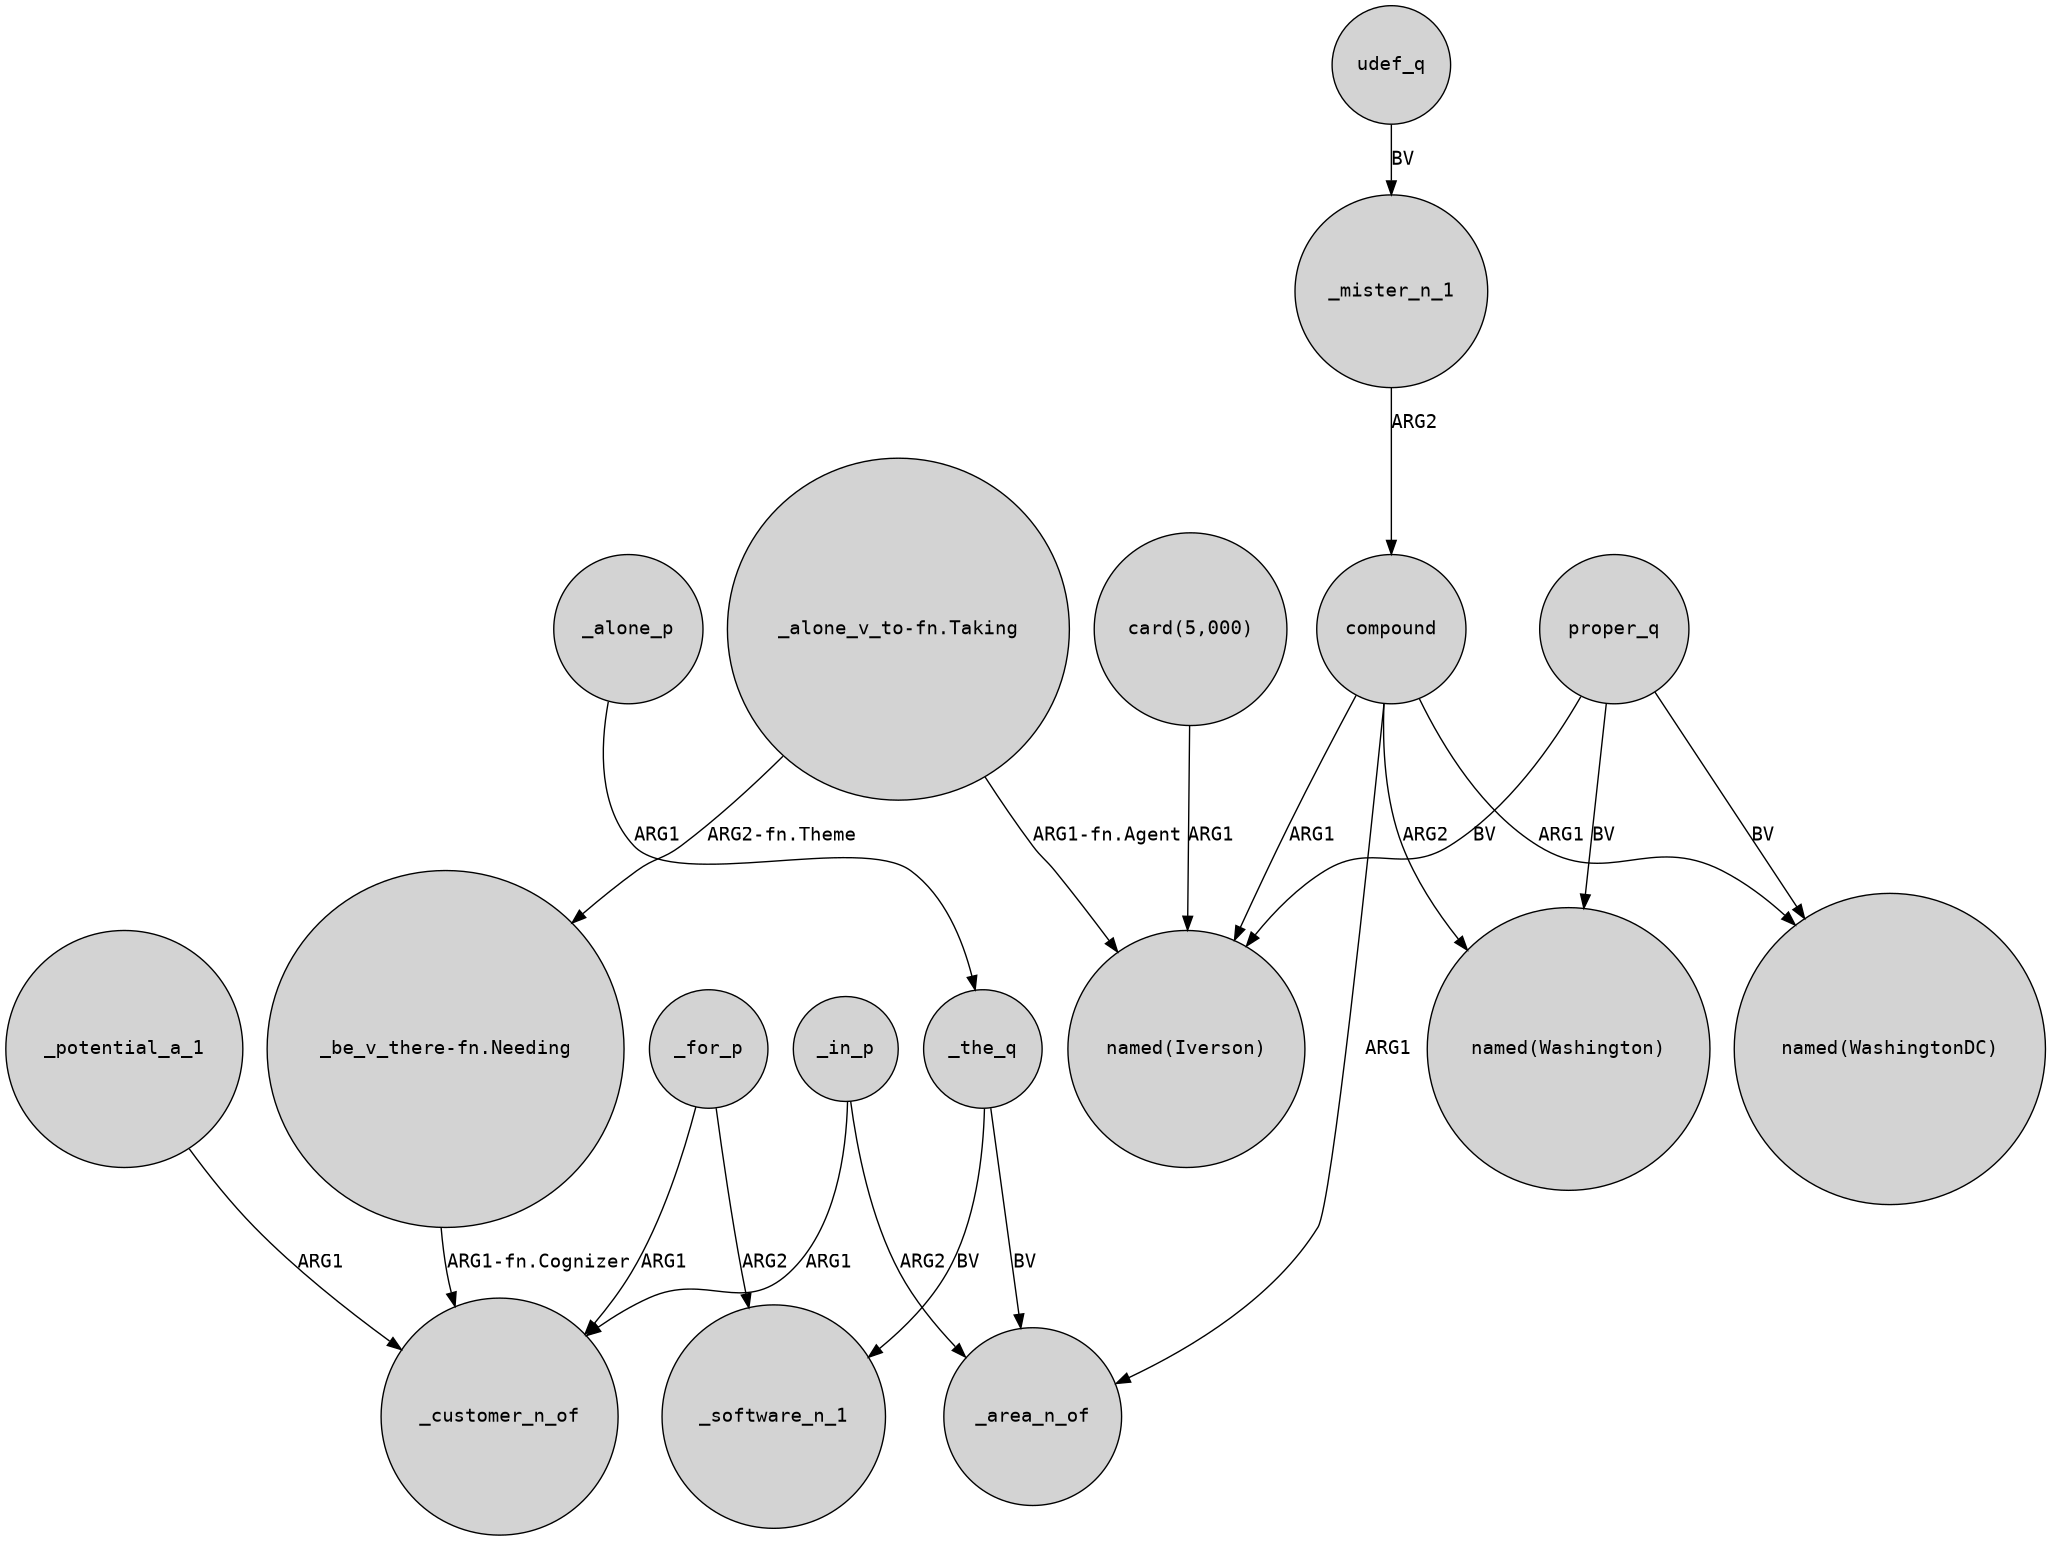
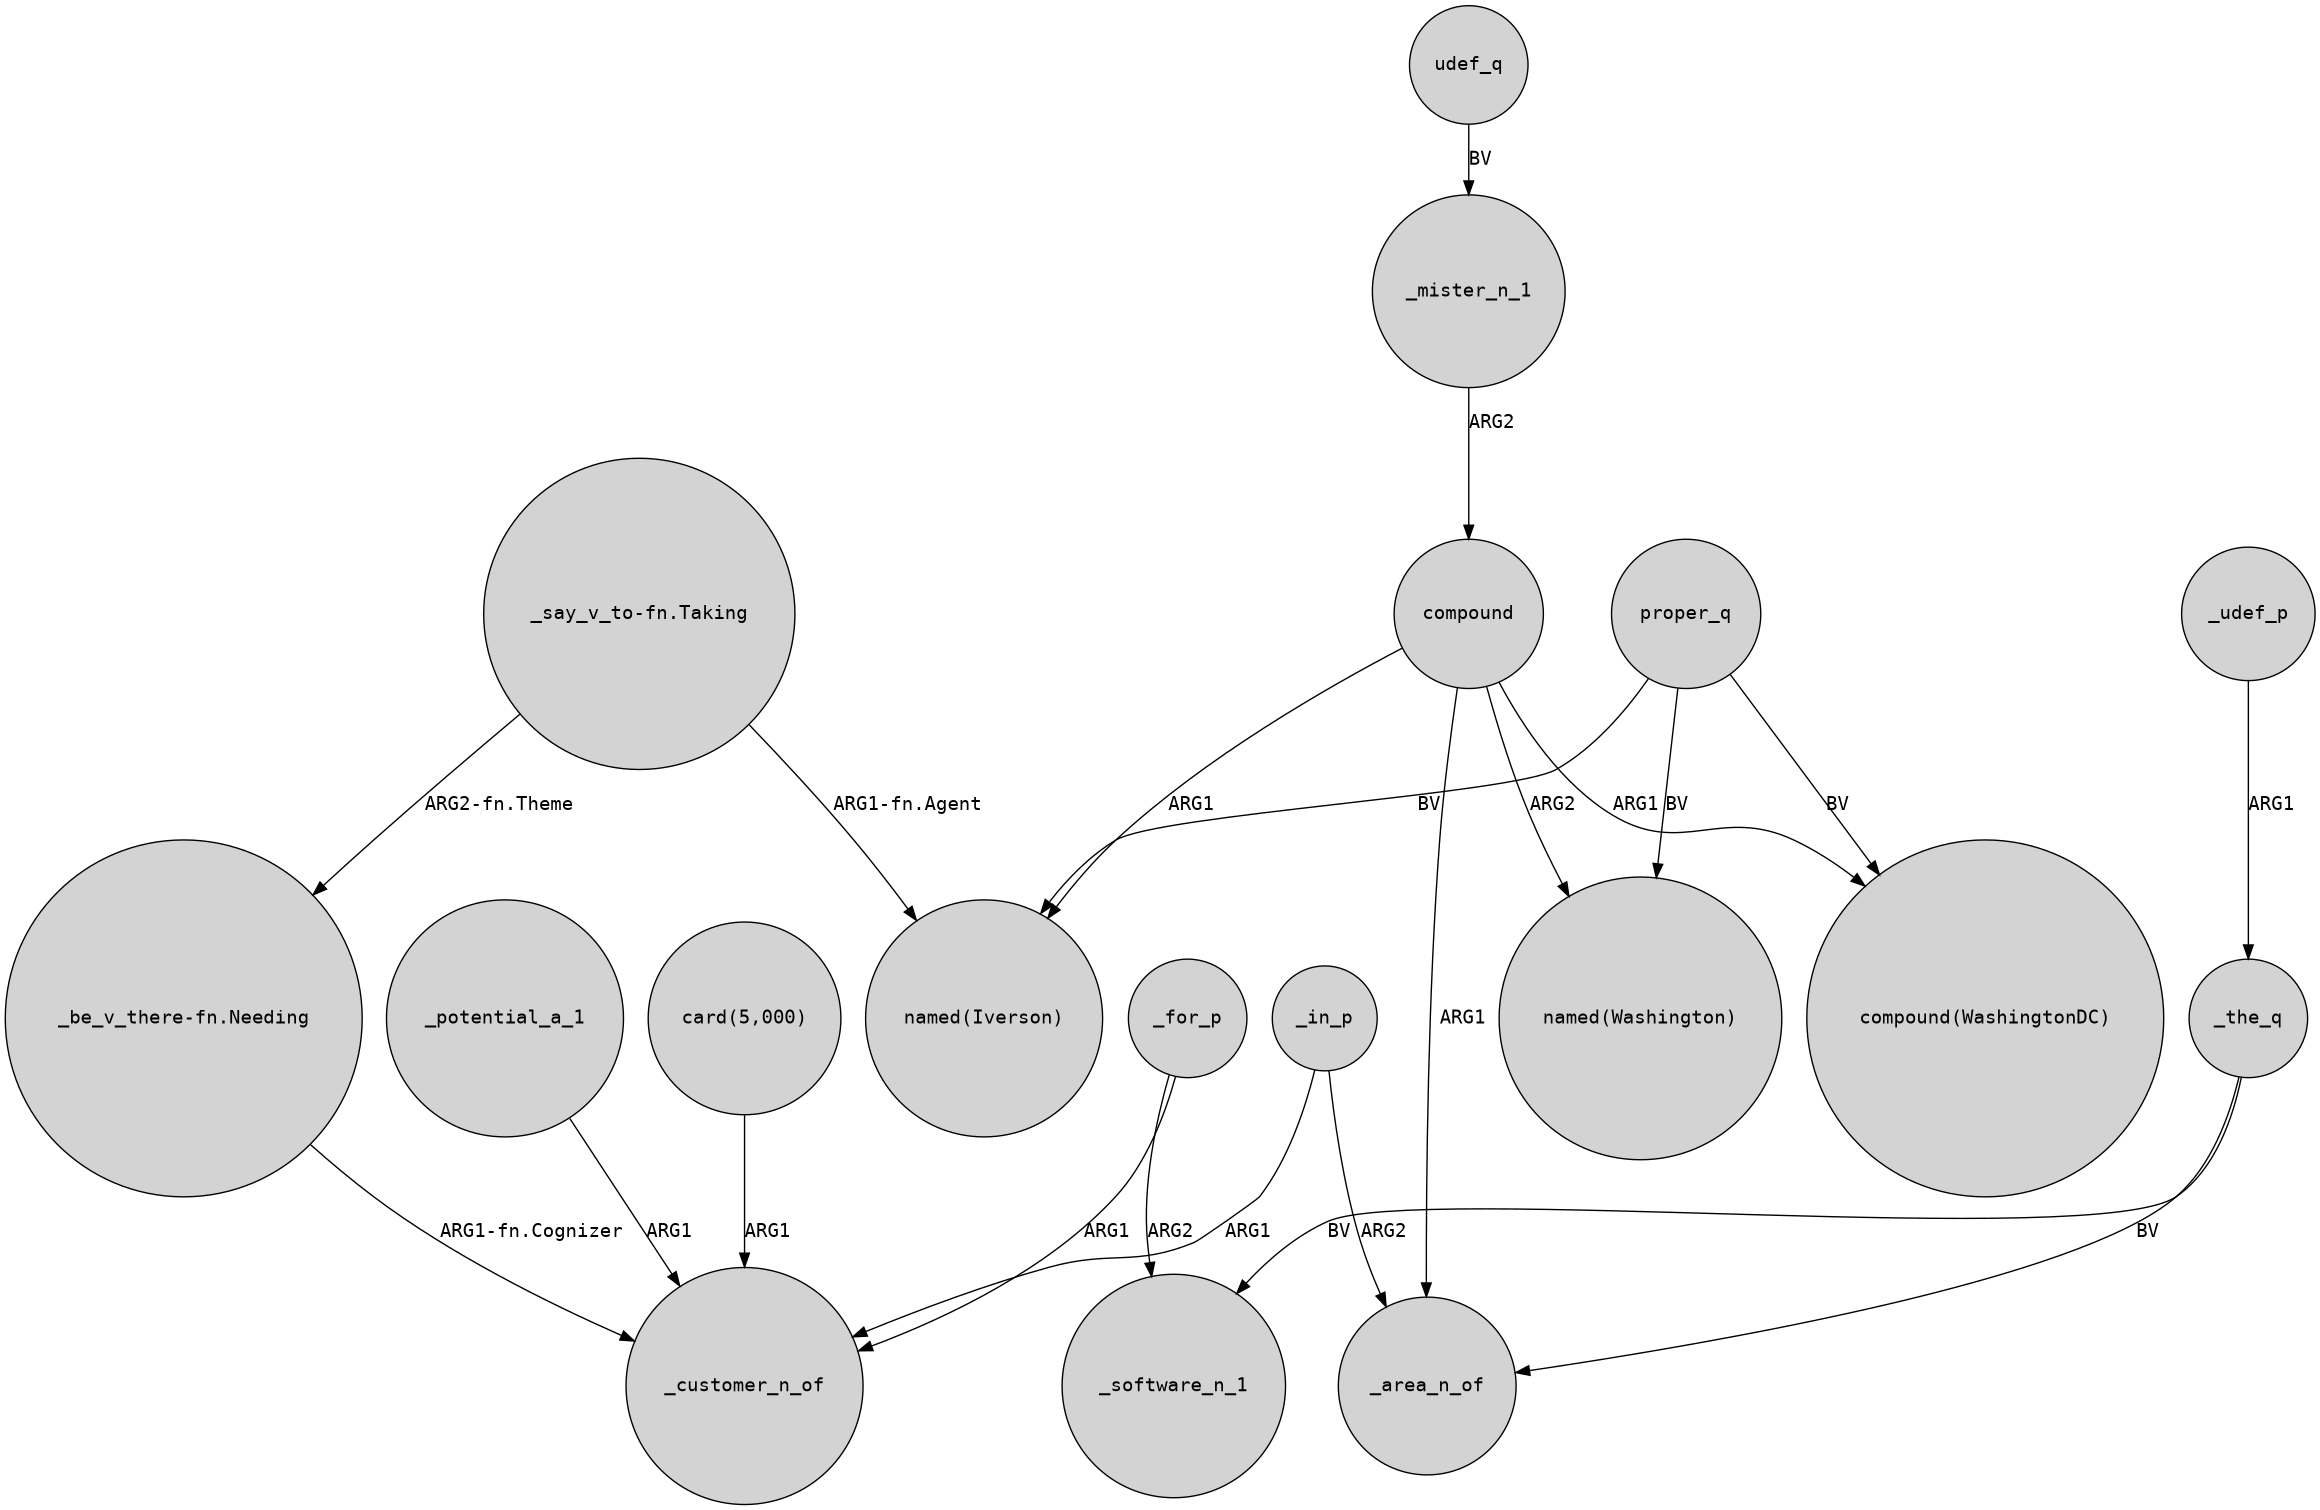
(628, 629) -> (2248, 614)
(898, 629) -> (639, 614)
(1189, 821) -> (745, 1184)
(1890, 1049) -> (1985, 1018)
